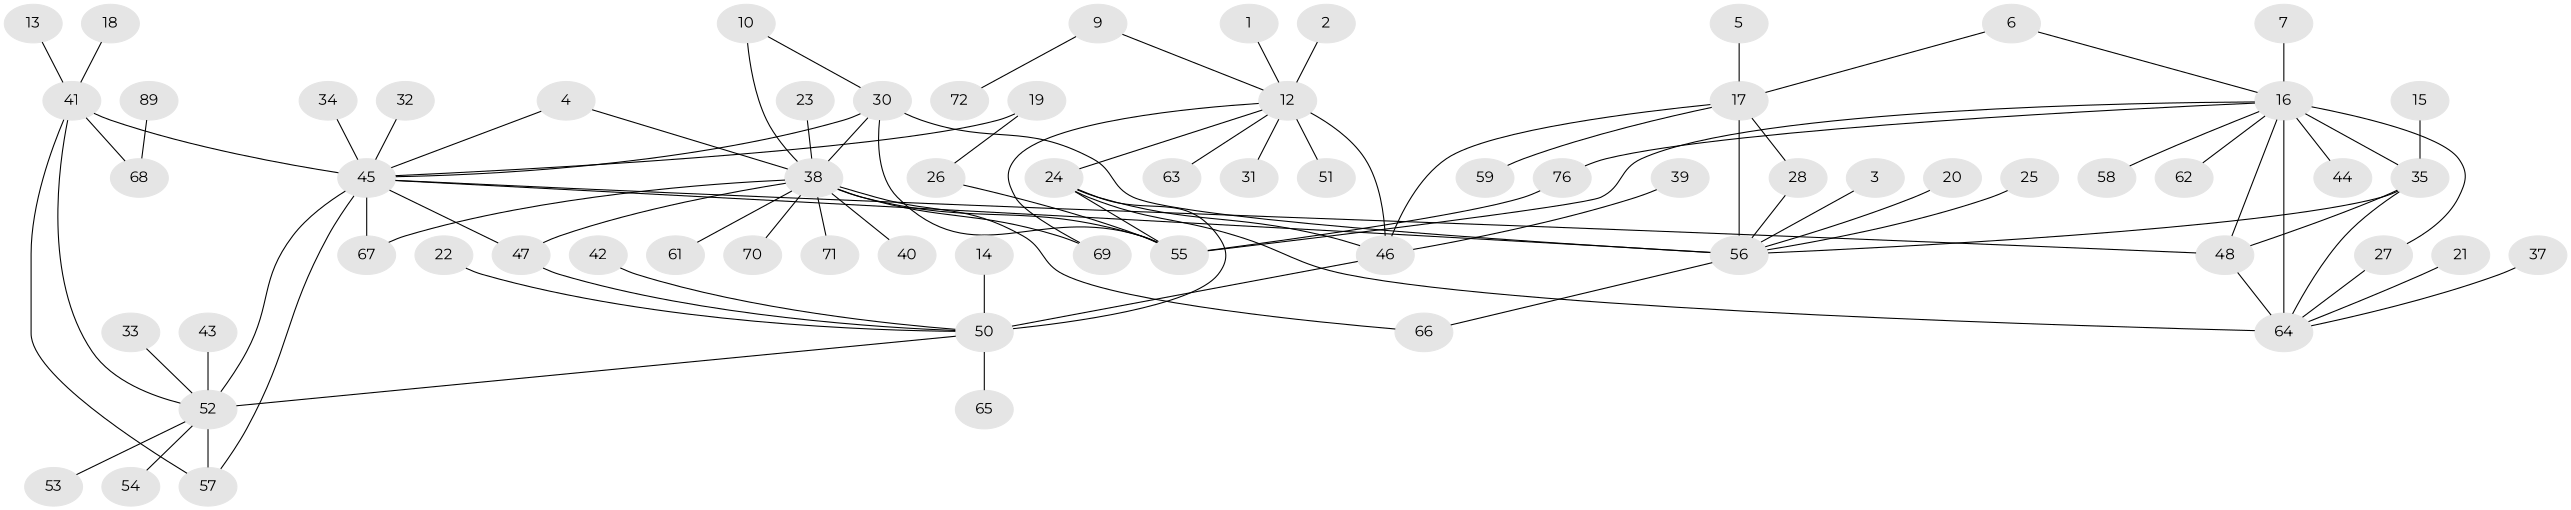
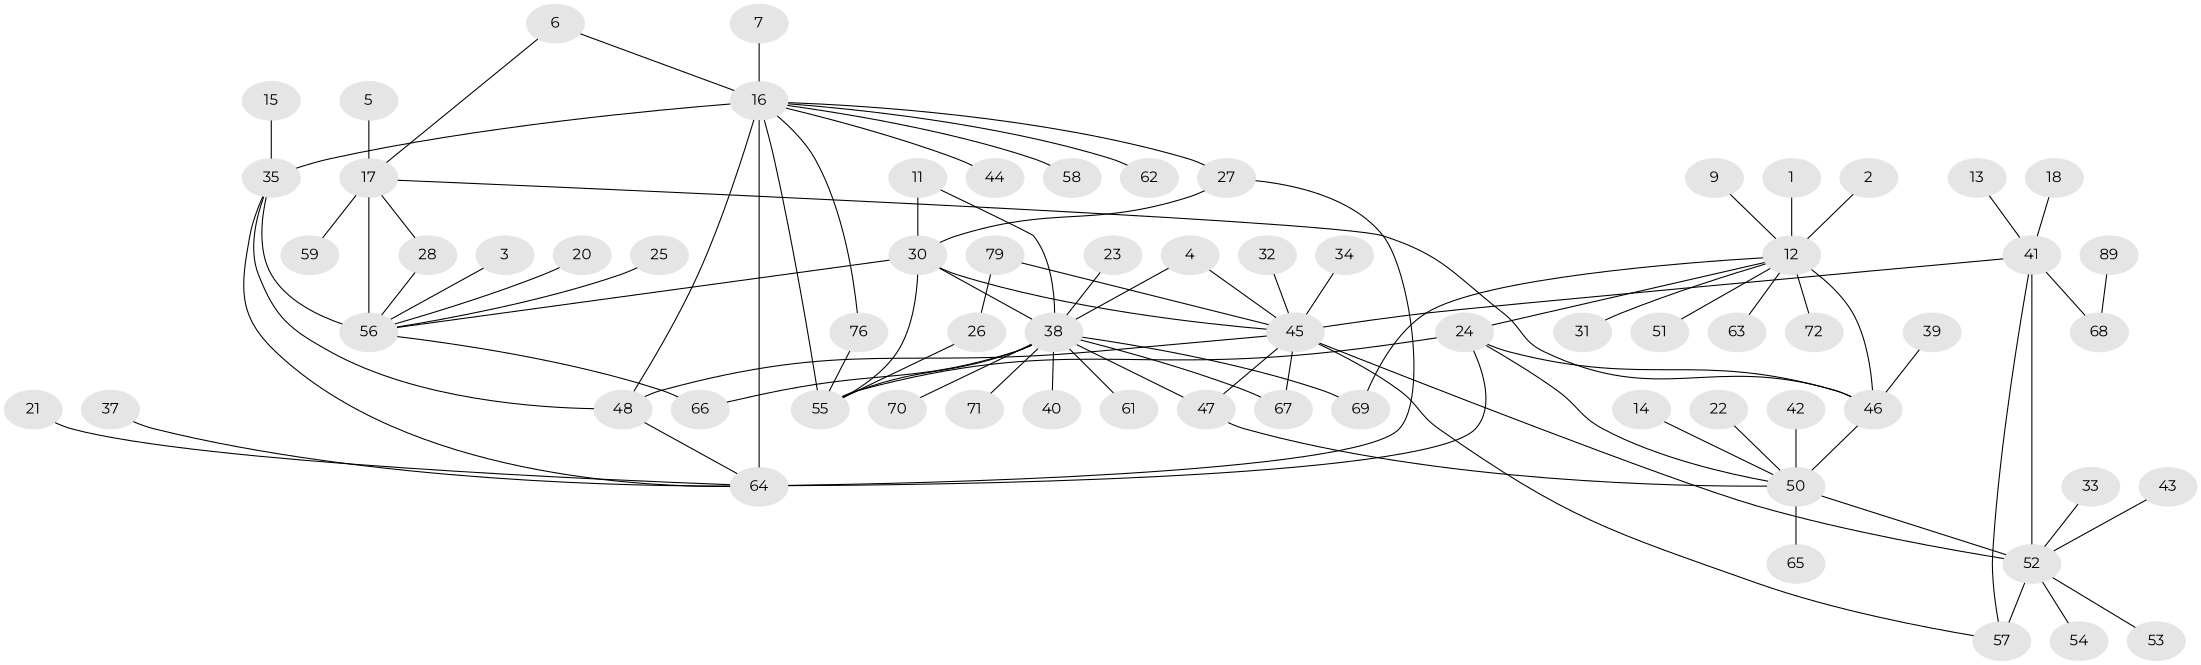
(746, 24) -> (918, 178)
(1029, 62) -> (1803, 294)
(1037, 101) -> (995, 255)
(1053, 216) -> none
none -> (1052, 218)
